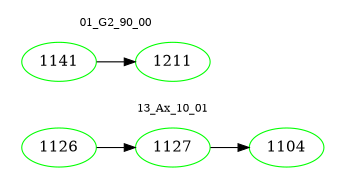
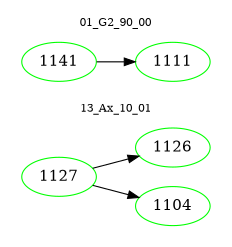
(173, 62) -> (173, 62)
(110, 148) -> (111, 164)
